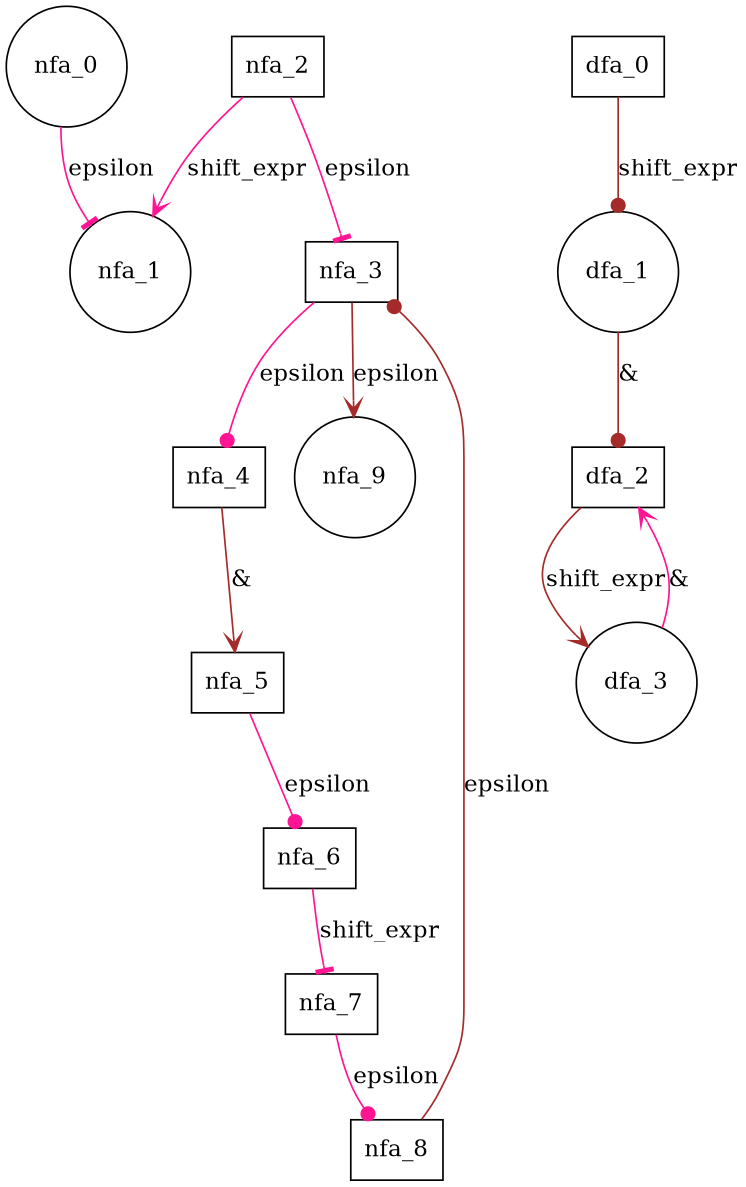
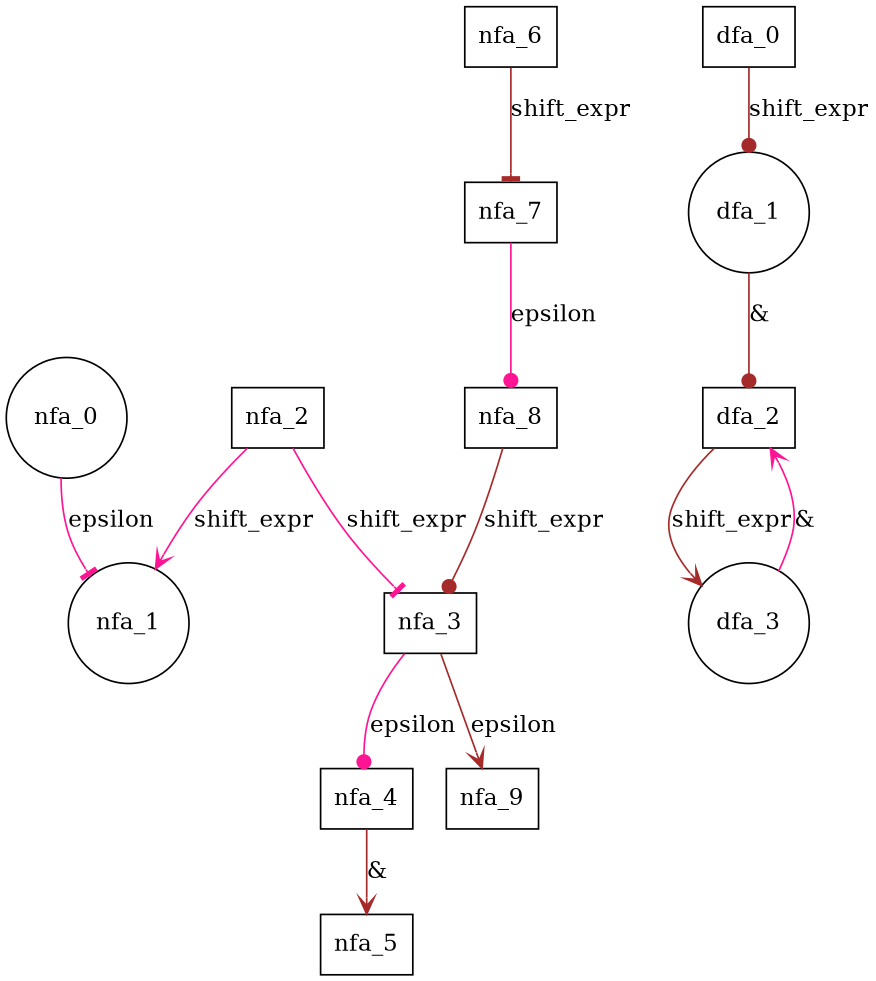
(368, 169) -> (407, 521)
(355, 477) -> (492, 799)
(271, 764) -> none
(508, 785) -> (544, 521)
(317, 927) -> (511, 121)
